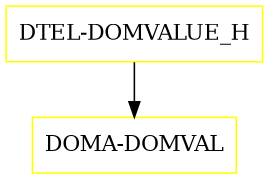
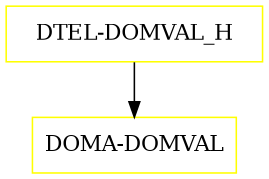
(134, 34) -> (134, 34)
